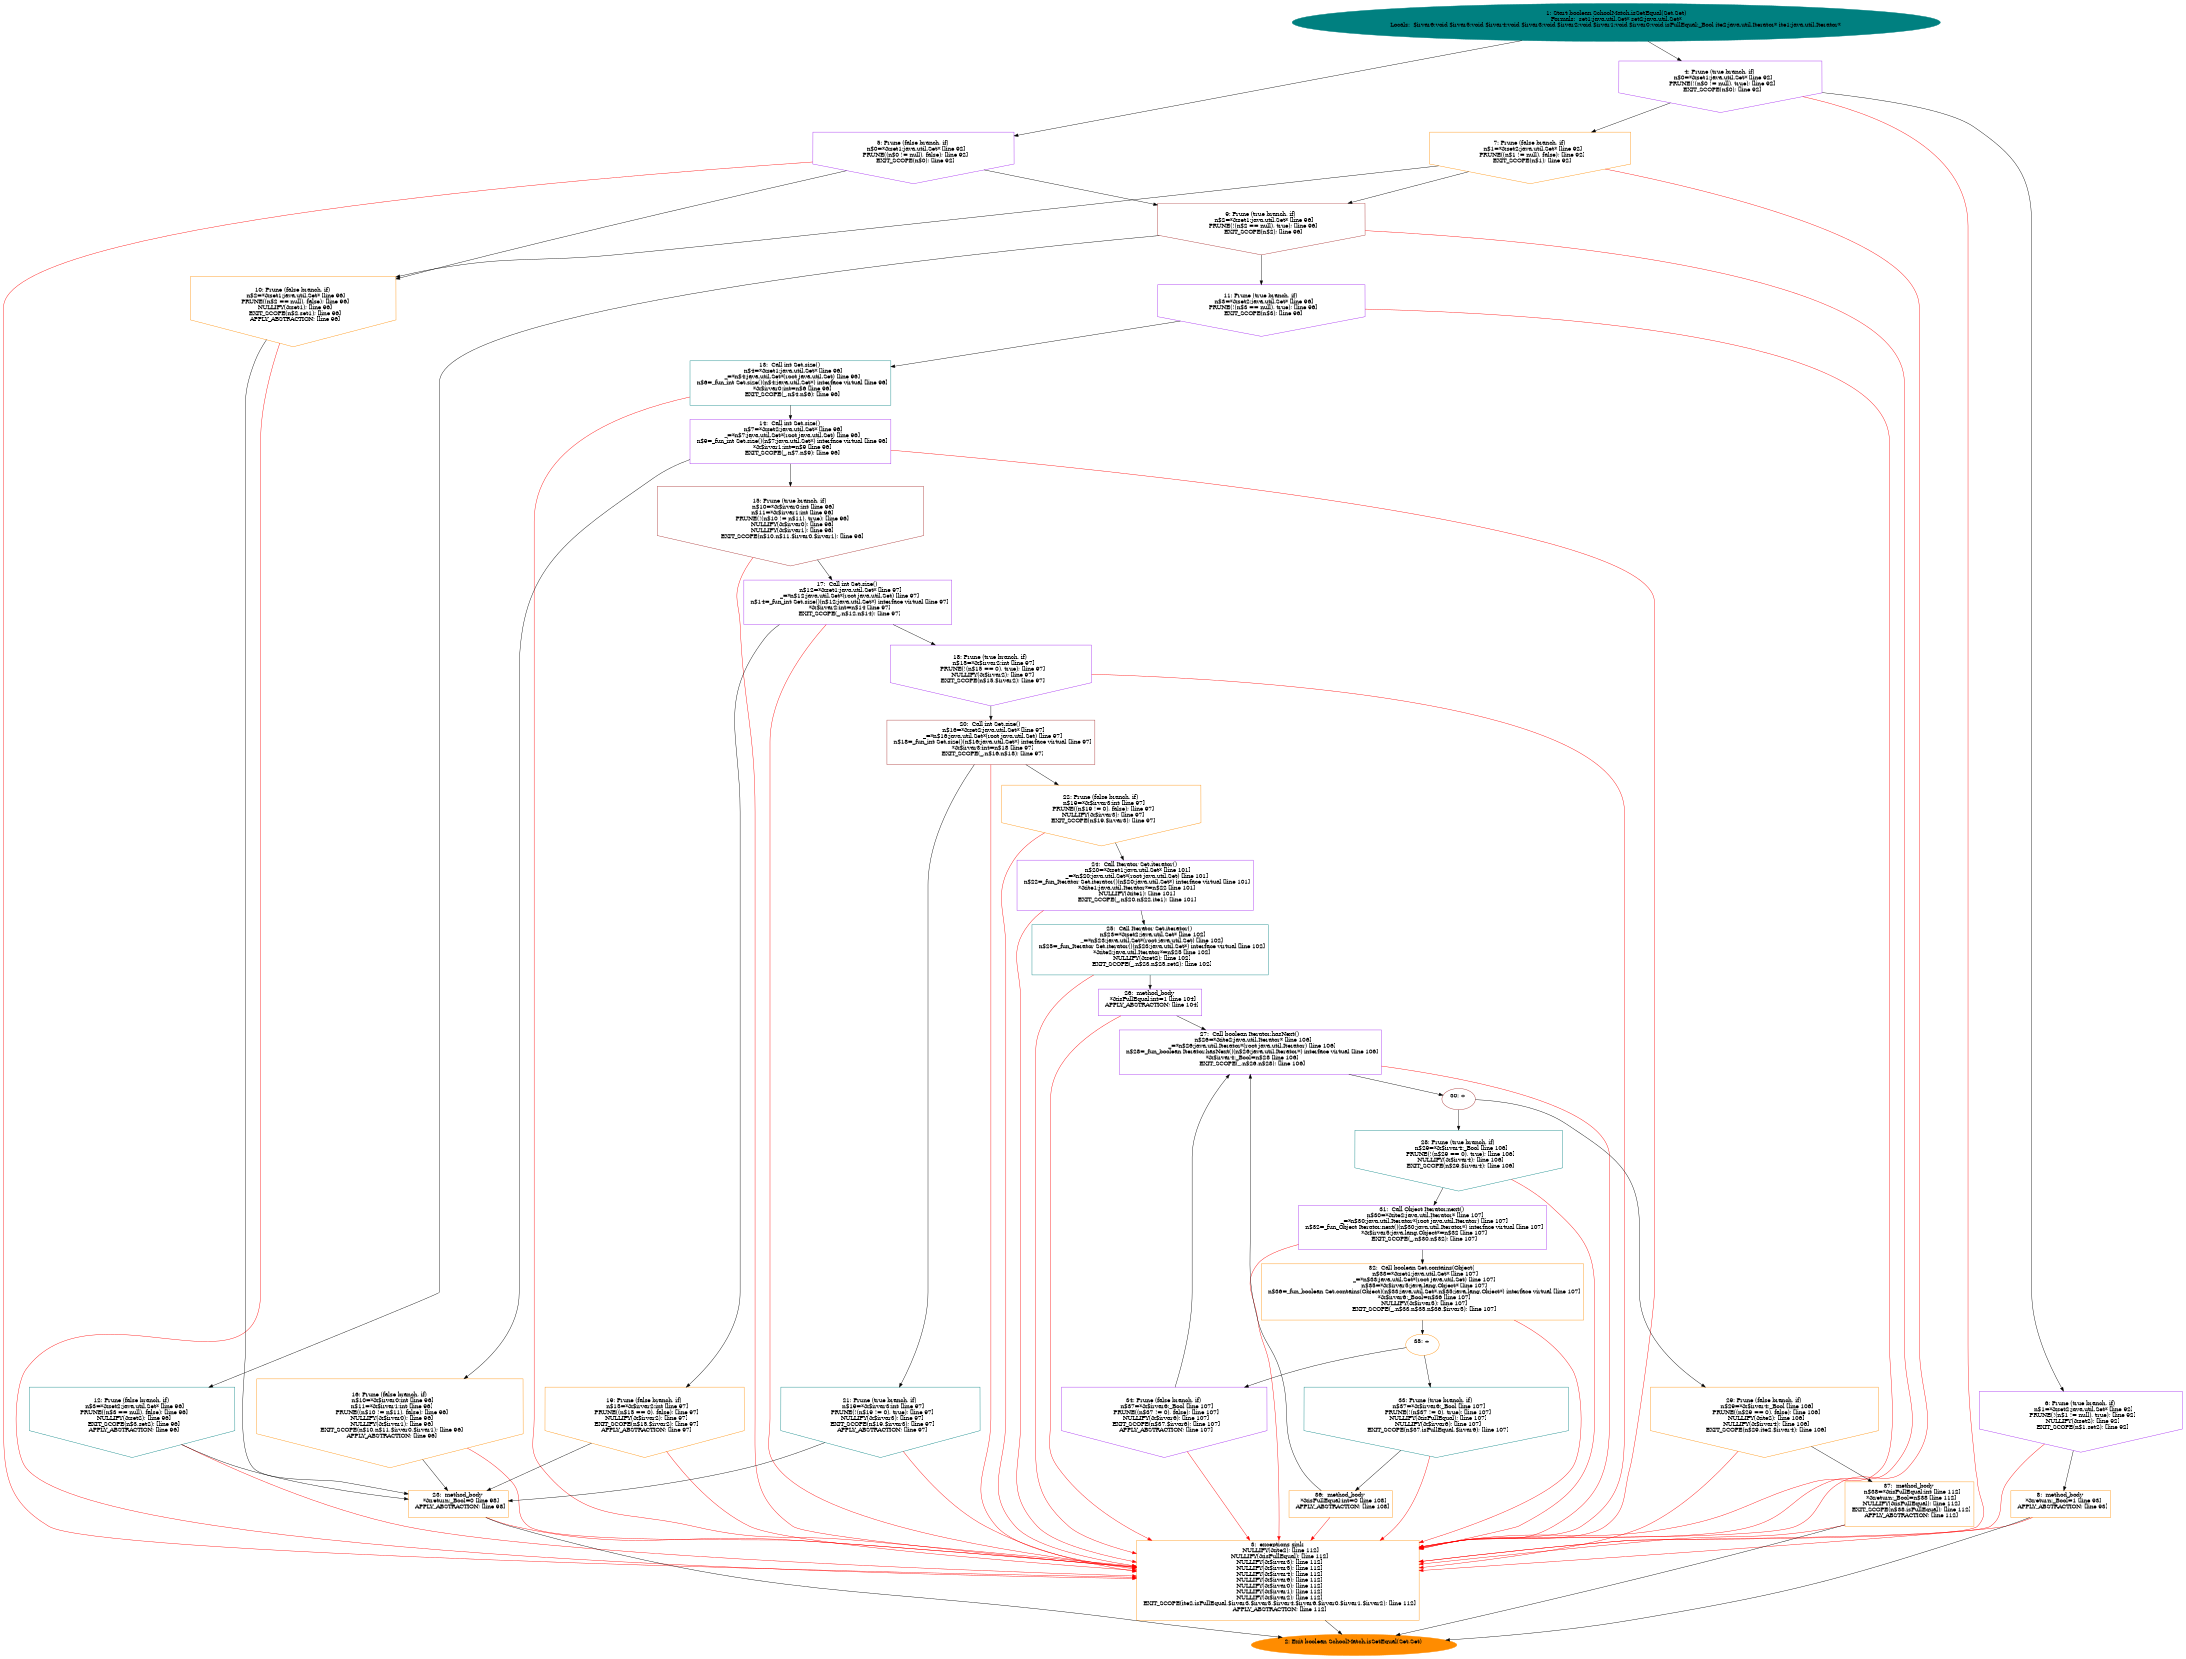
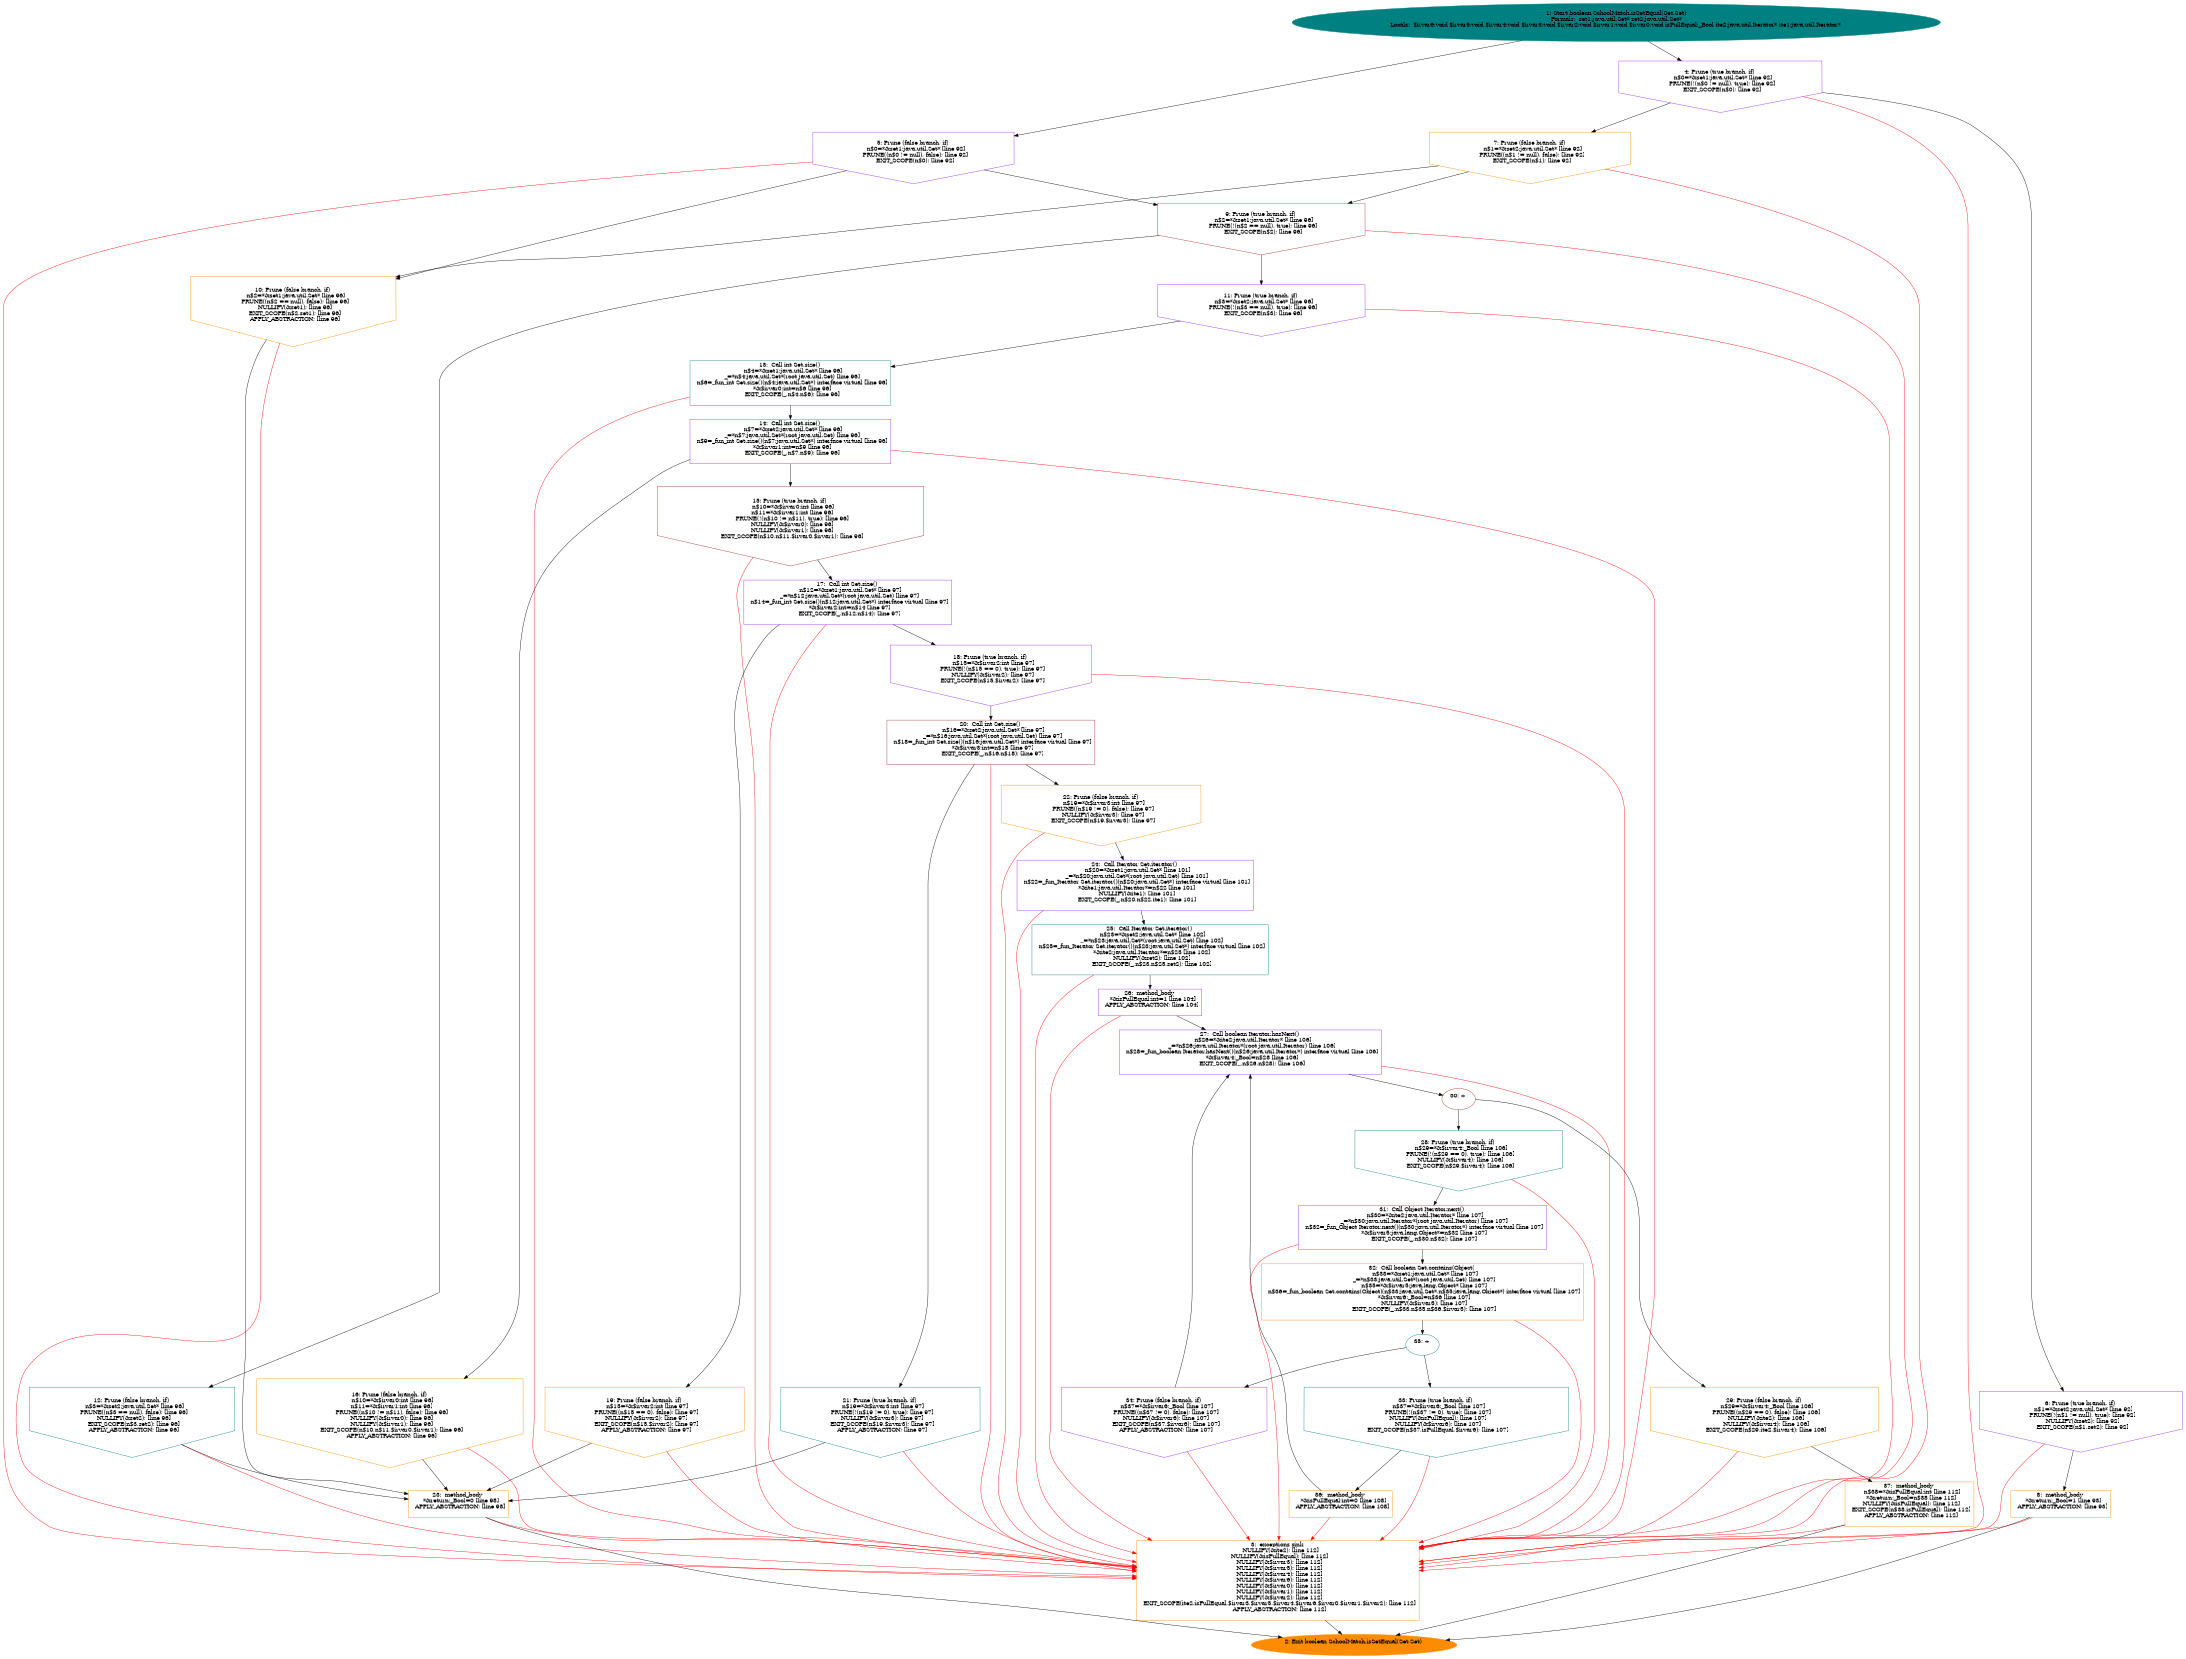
(1422, 1345) -> (1422, 1345)
